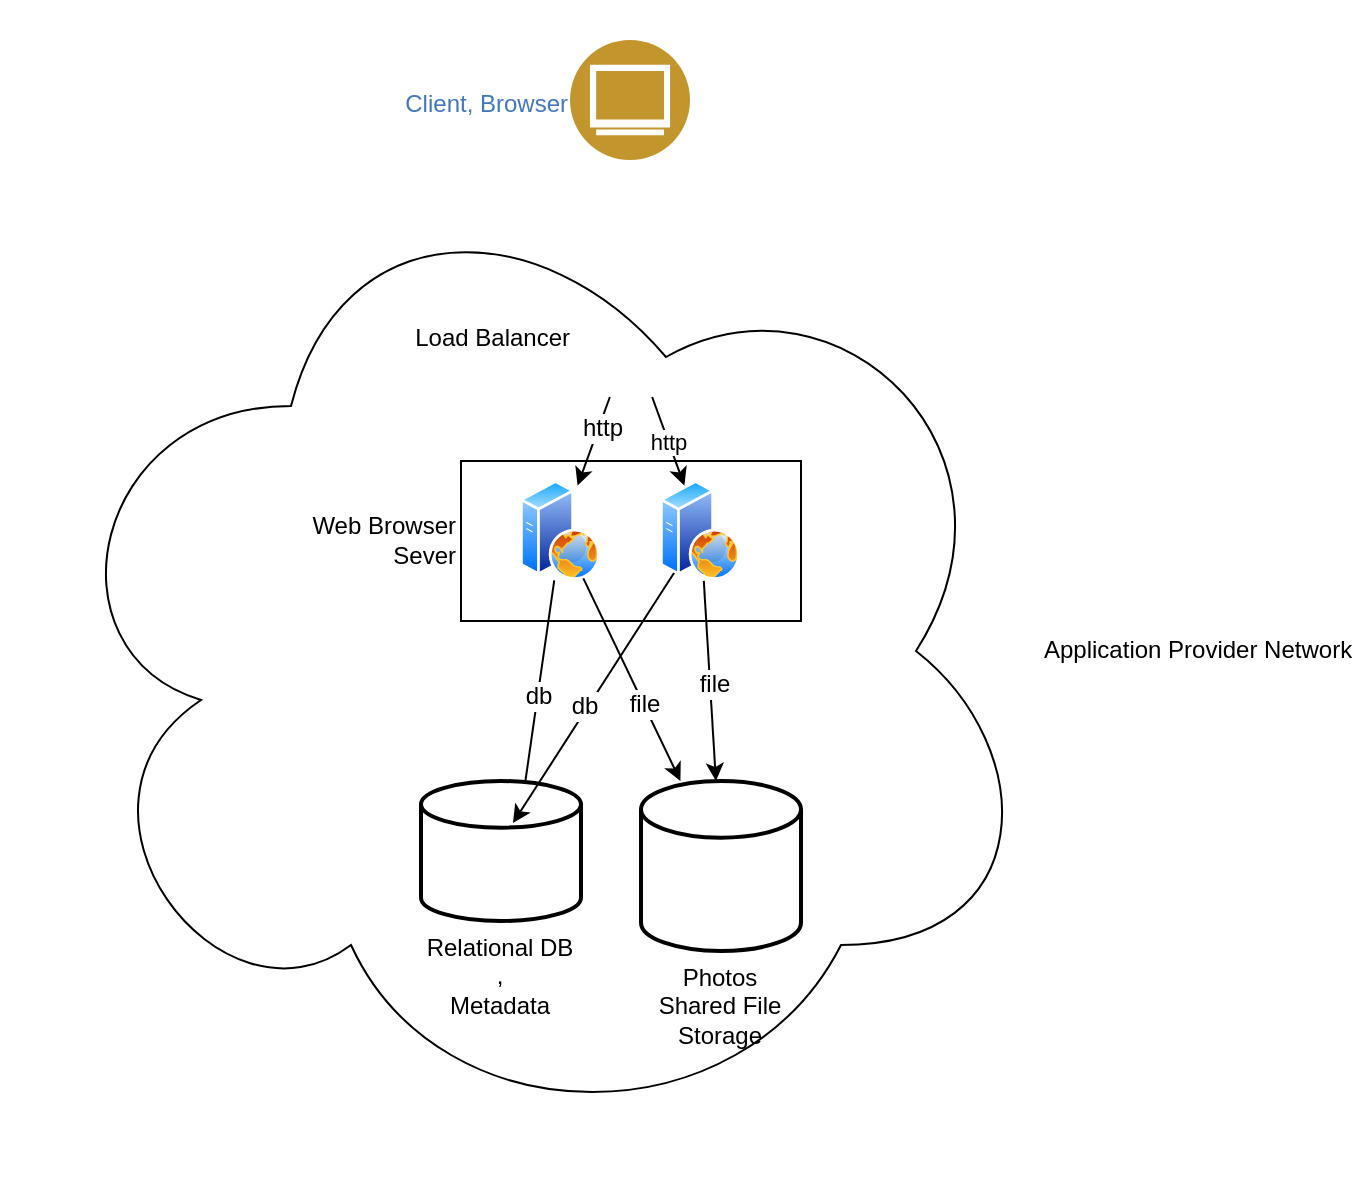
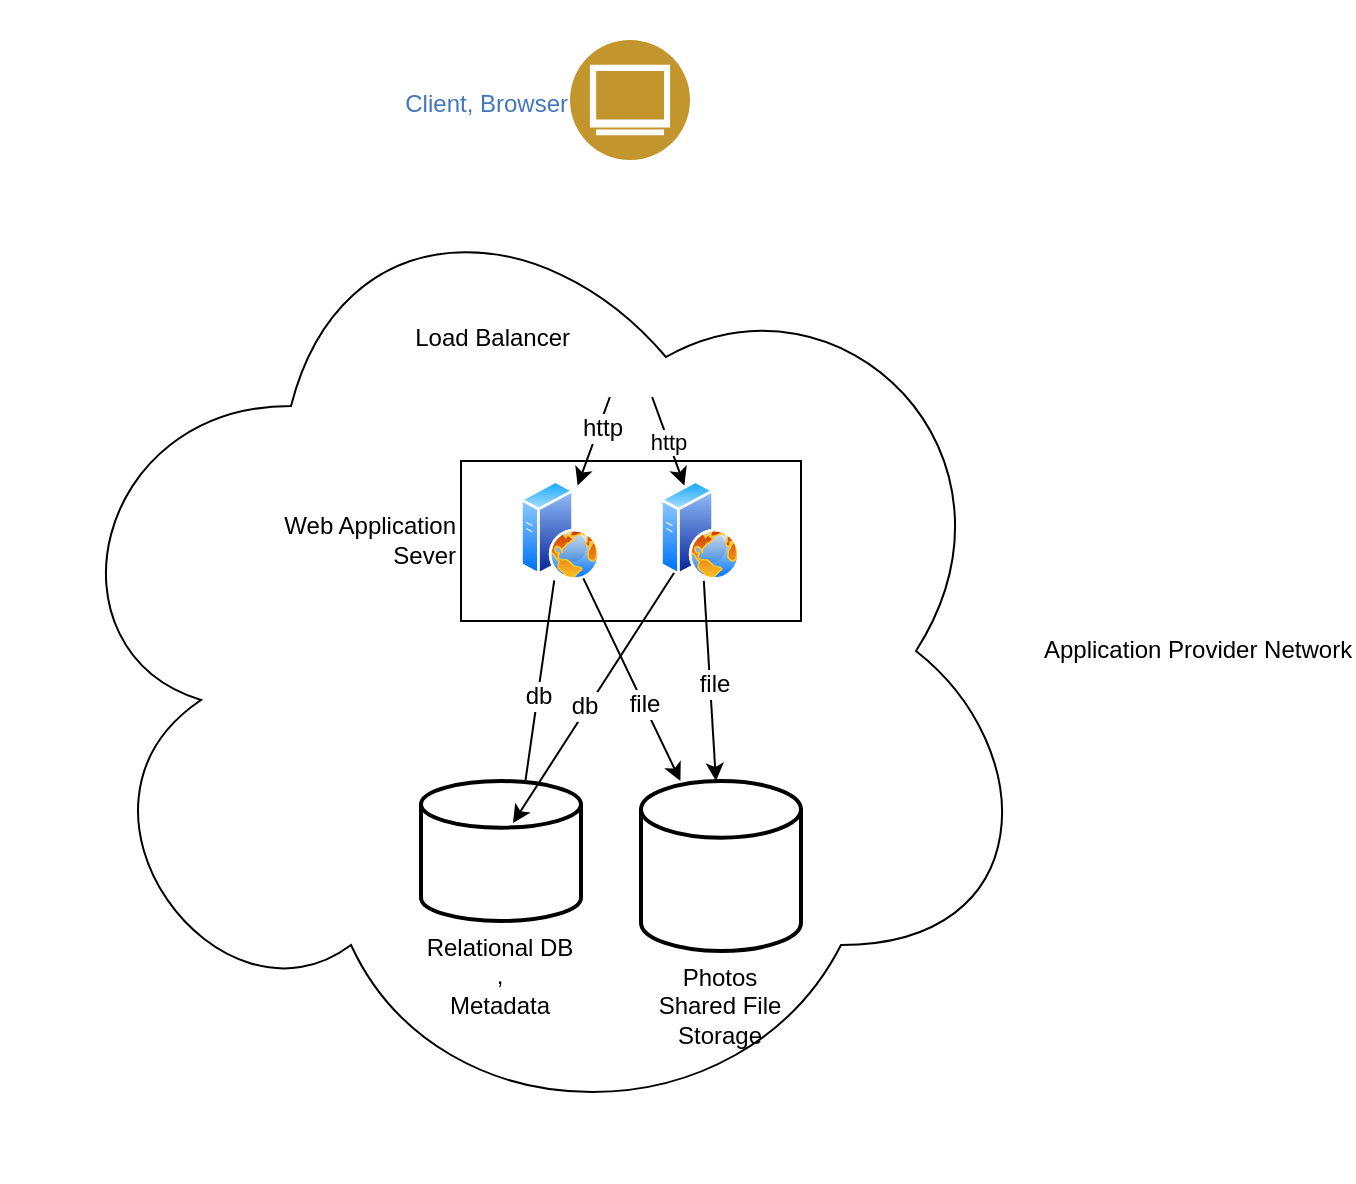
(386, 541) -> (369, 541)
